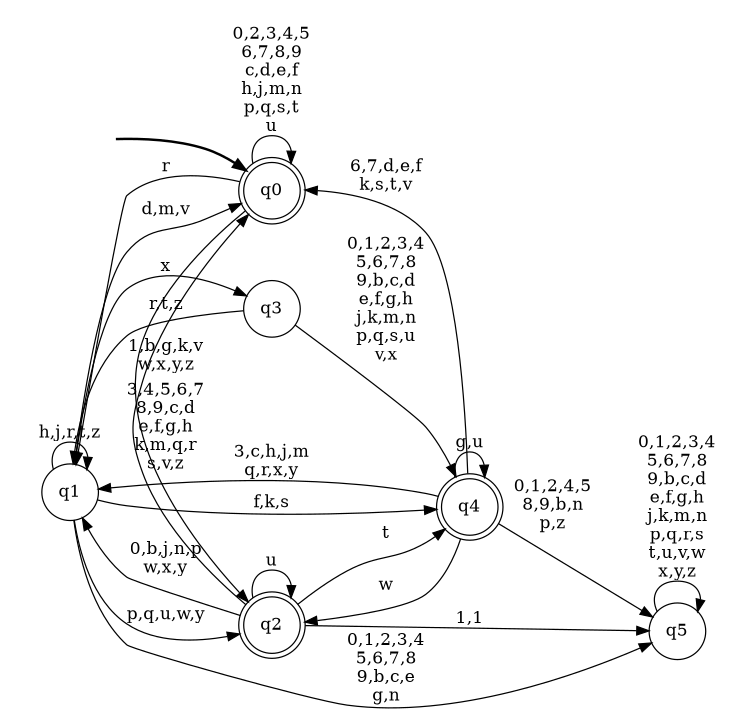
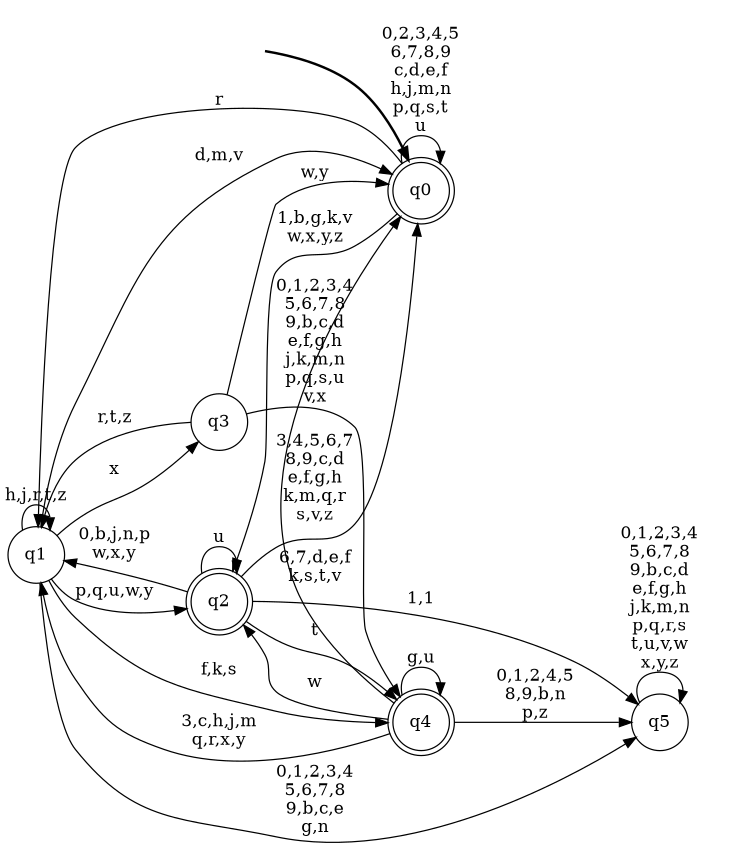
none -> (263, 248)
